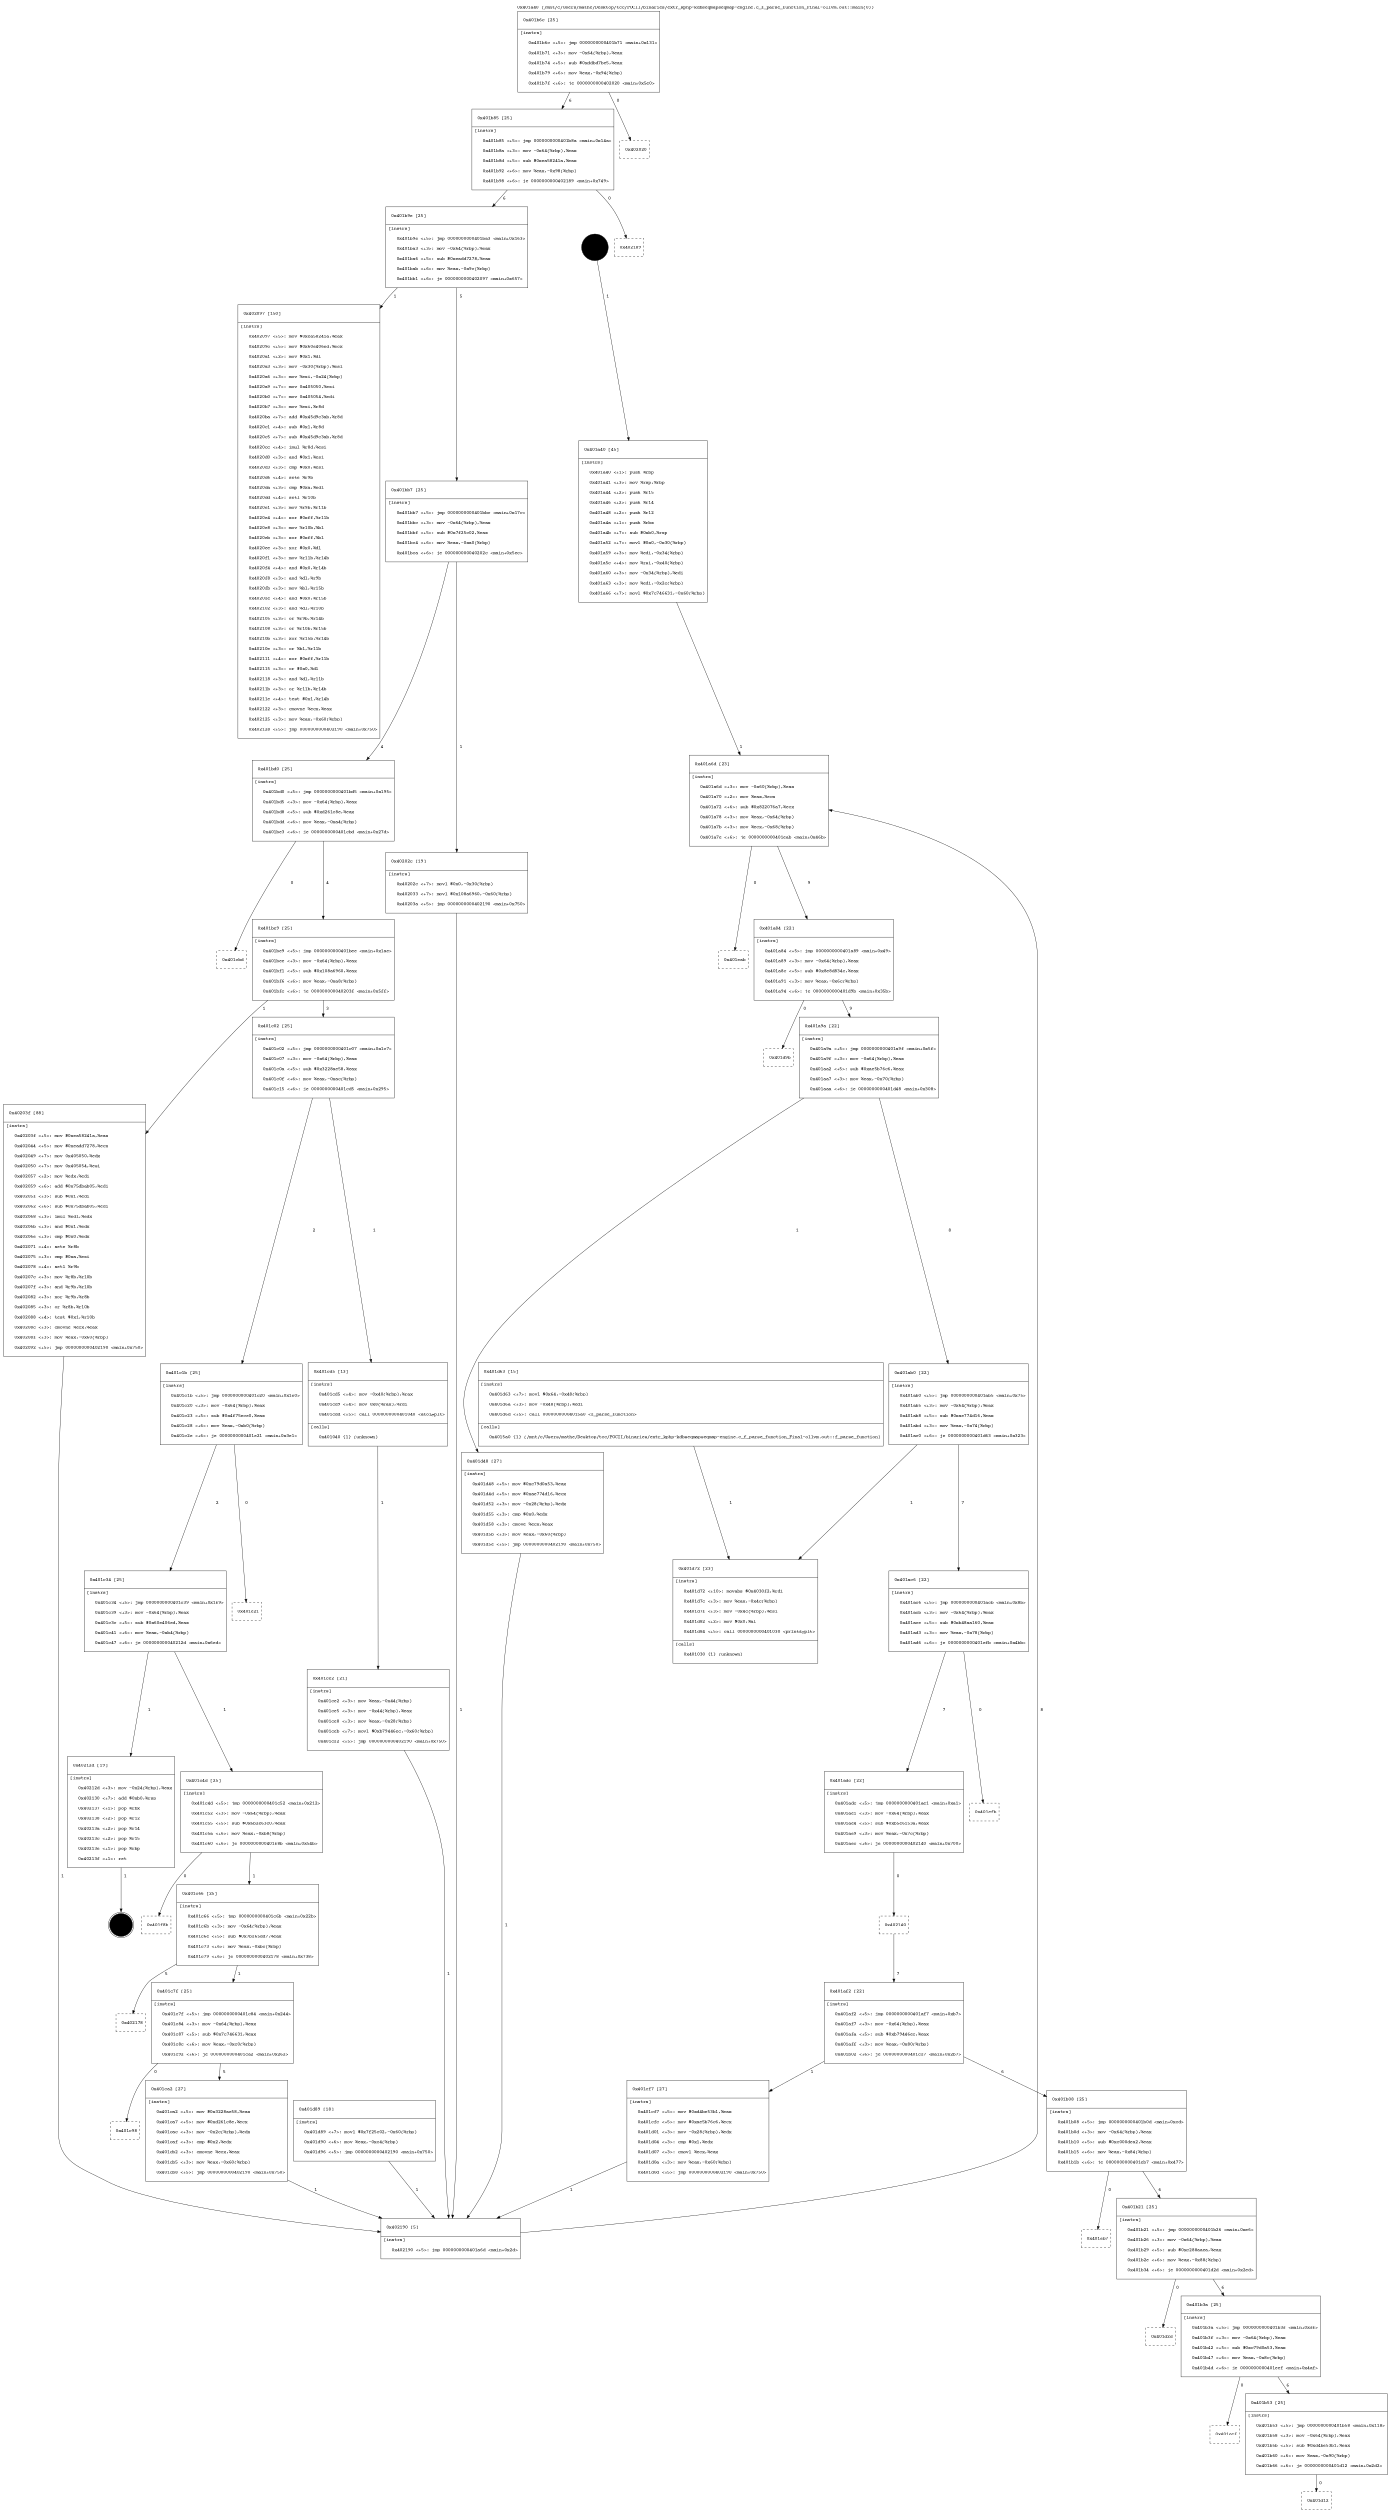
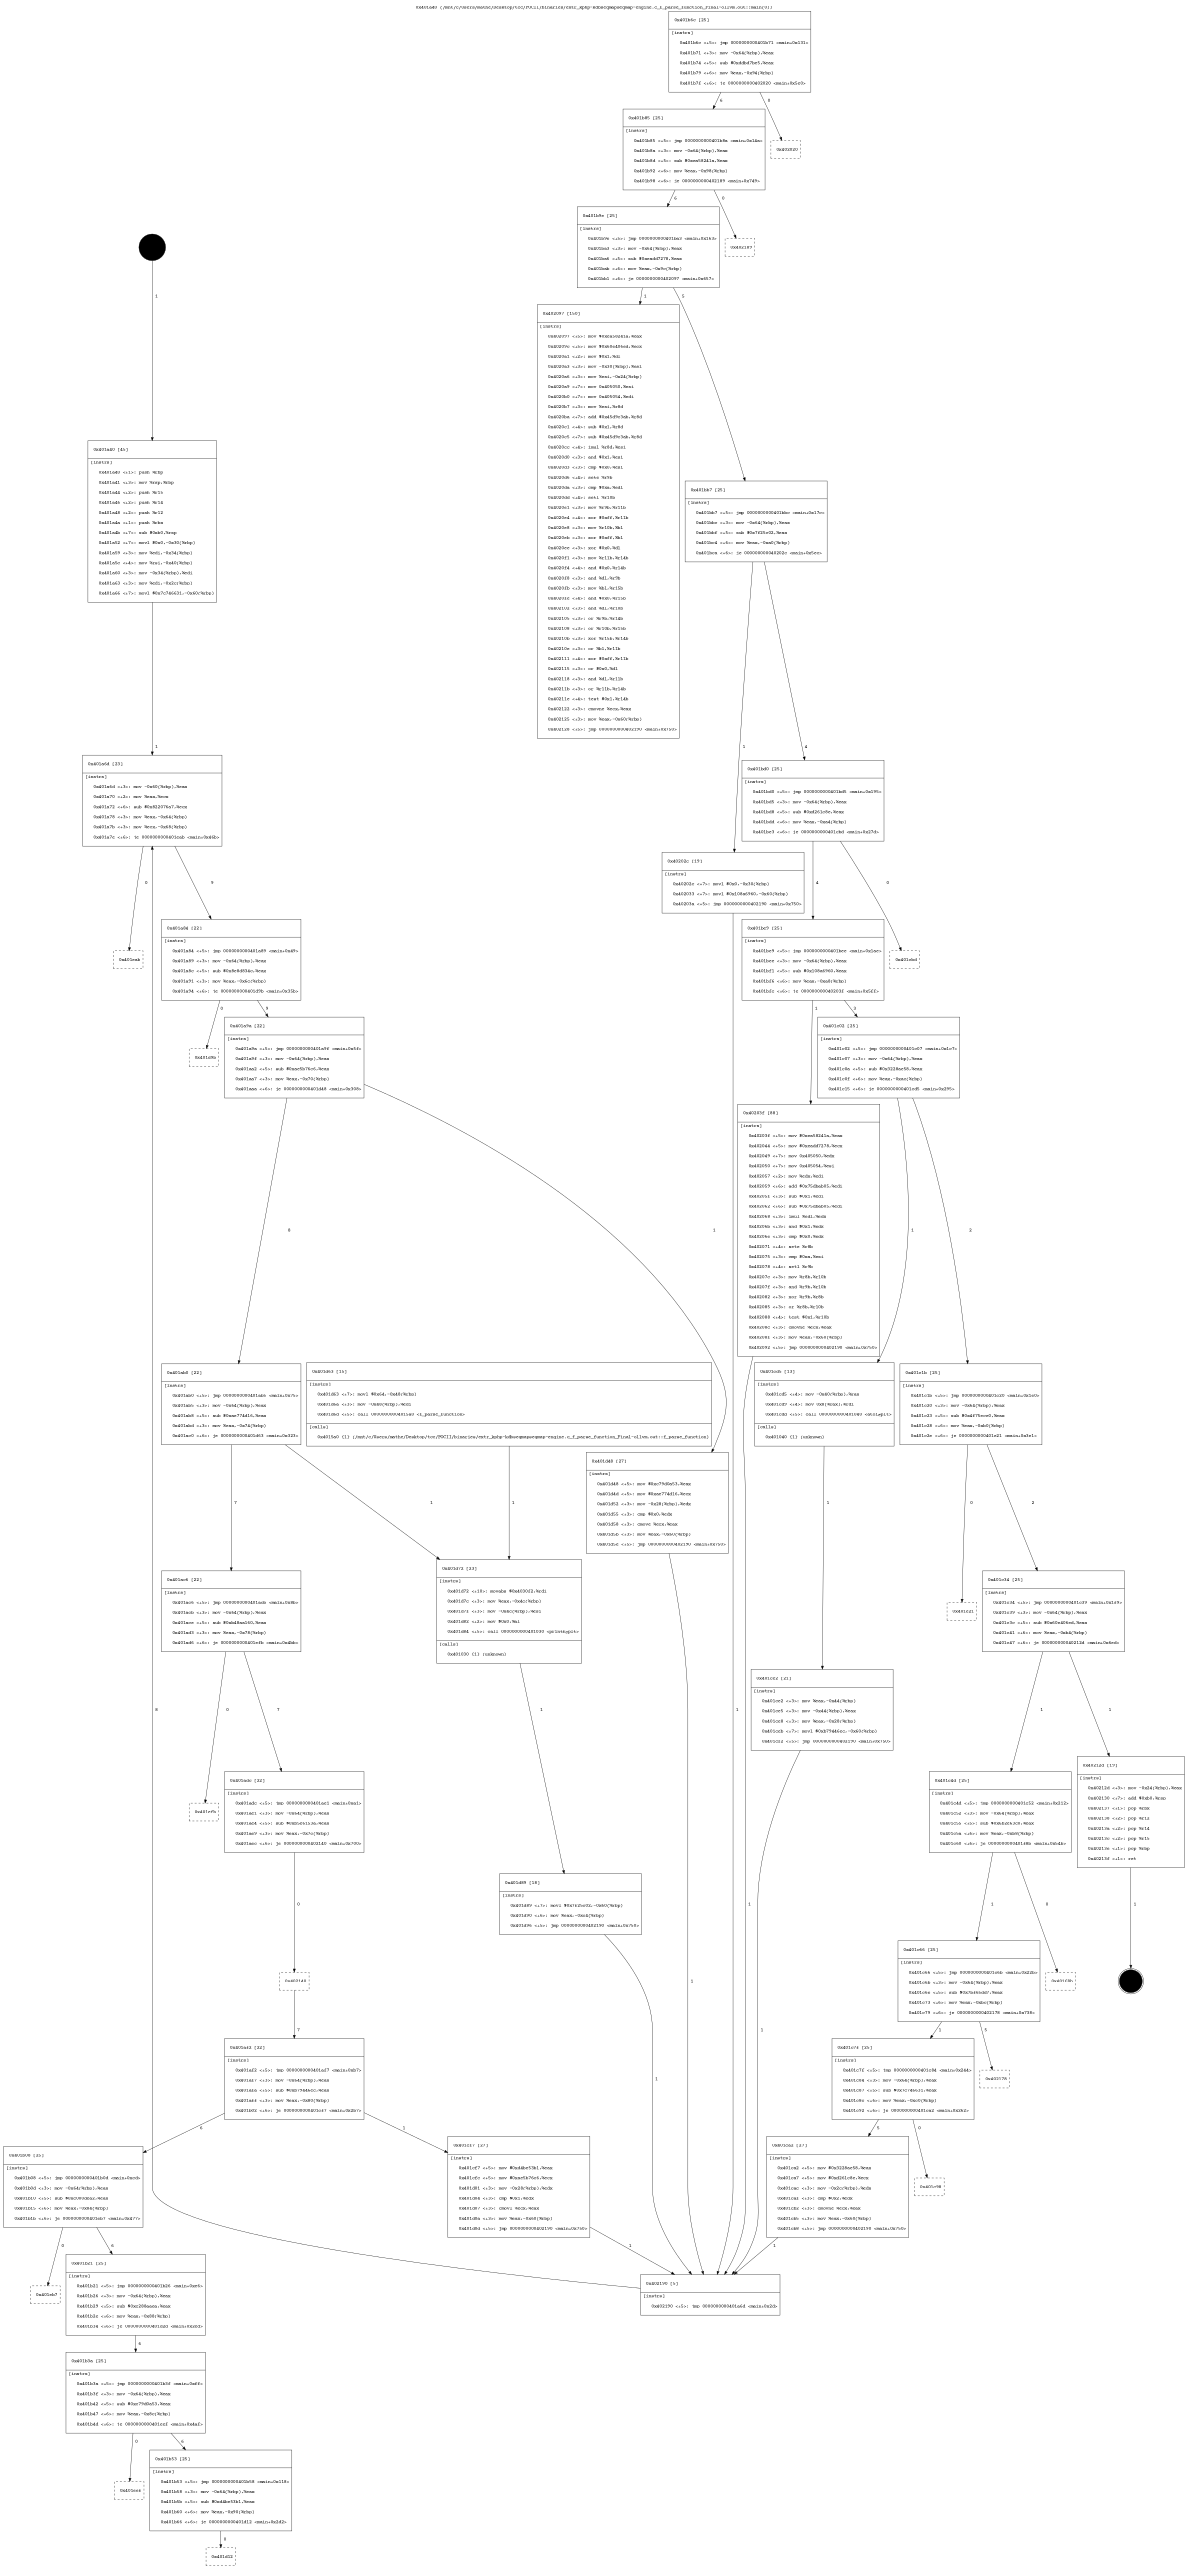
none -> (542, 1767)
(1160, 2336) -> none
